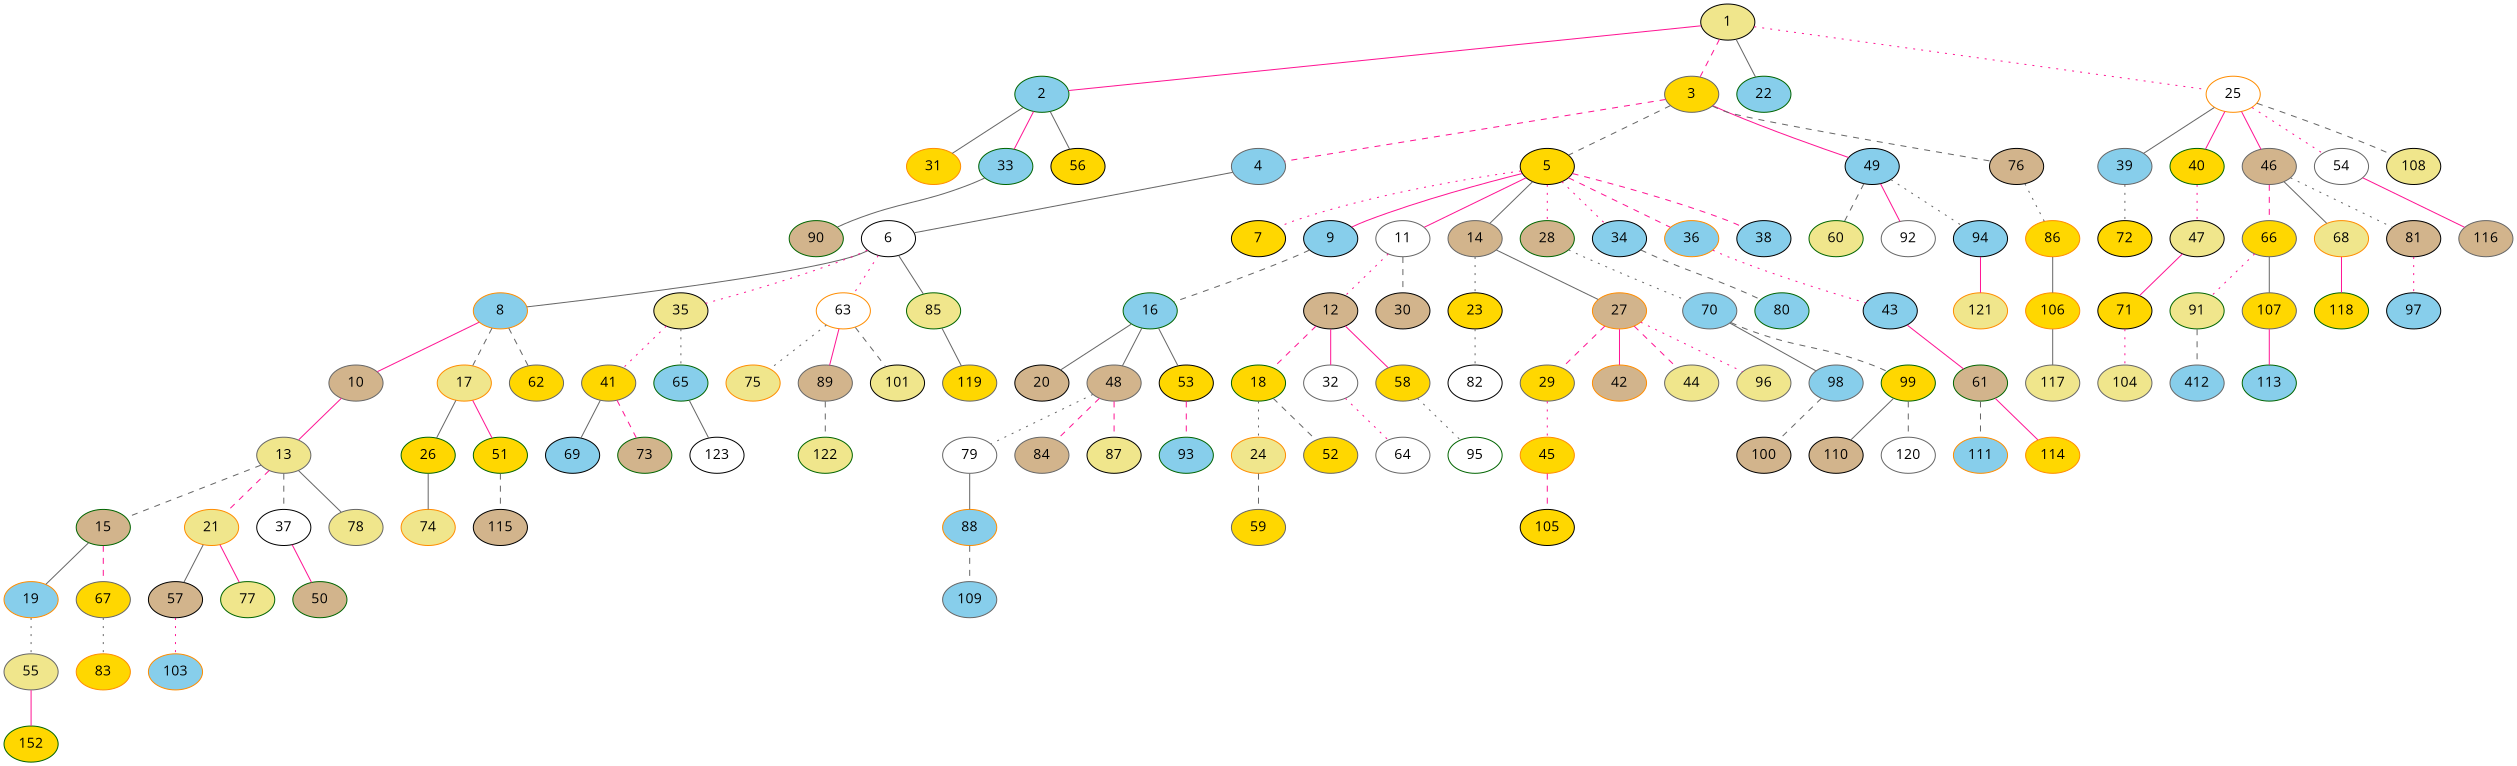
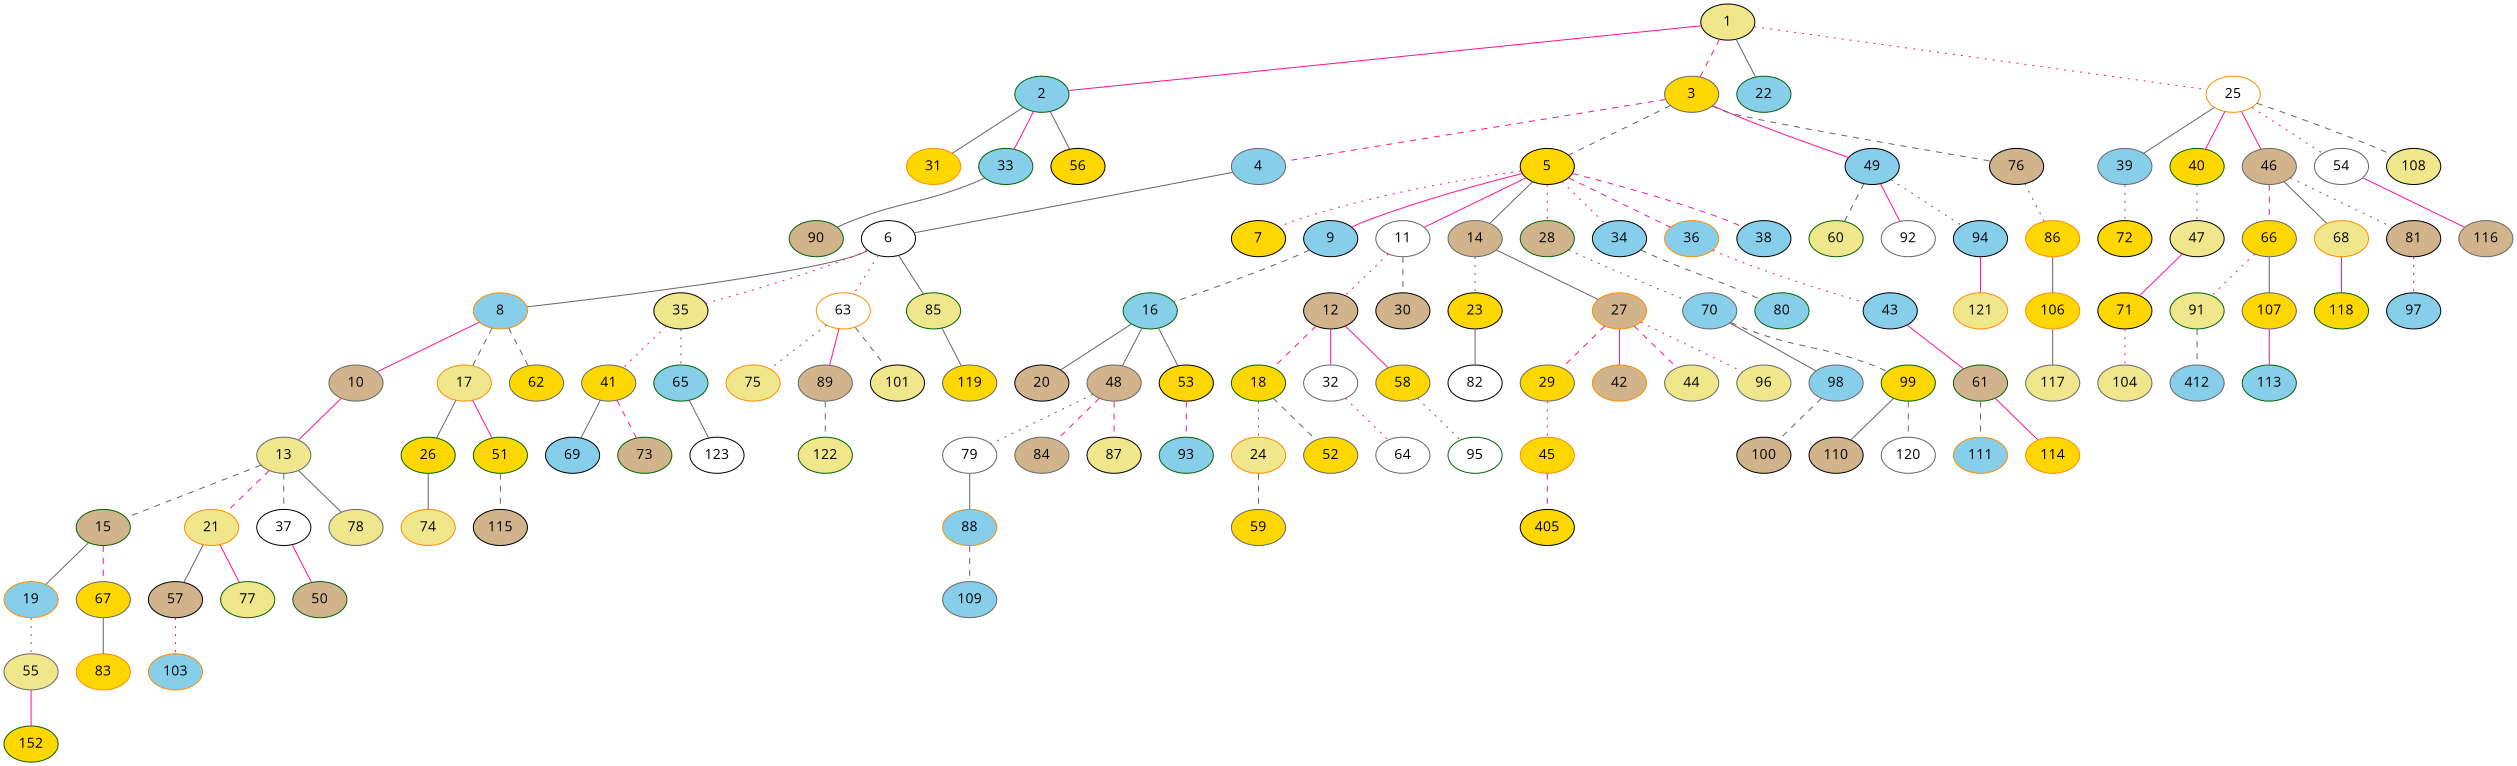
(1475, 347) -> (1475, 347)
(1547, 527) -> (1547, 527)
(103, 636) -> (103, 636)
